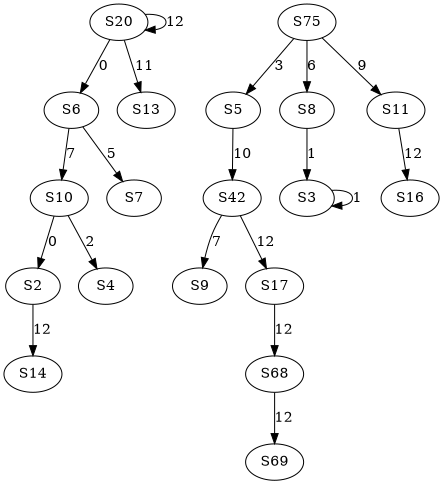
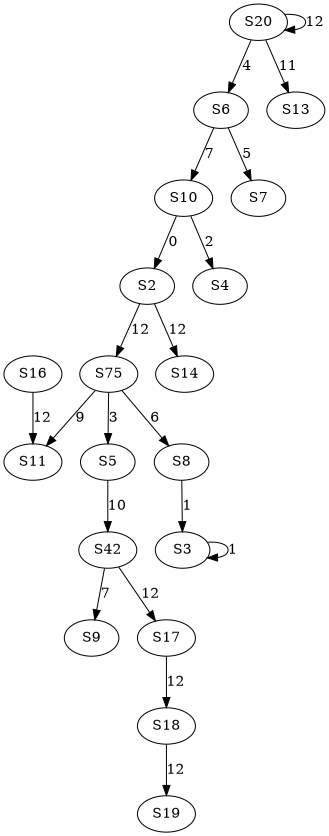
(104, 66) -> (247, 66)
(402, 149) -> (33, 413)
none -> (130, 325)
(275, 374) -> (166, 726)
(275, 462) -> (166, 814)
